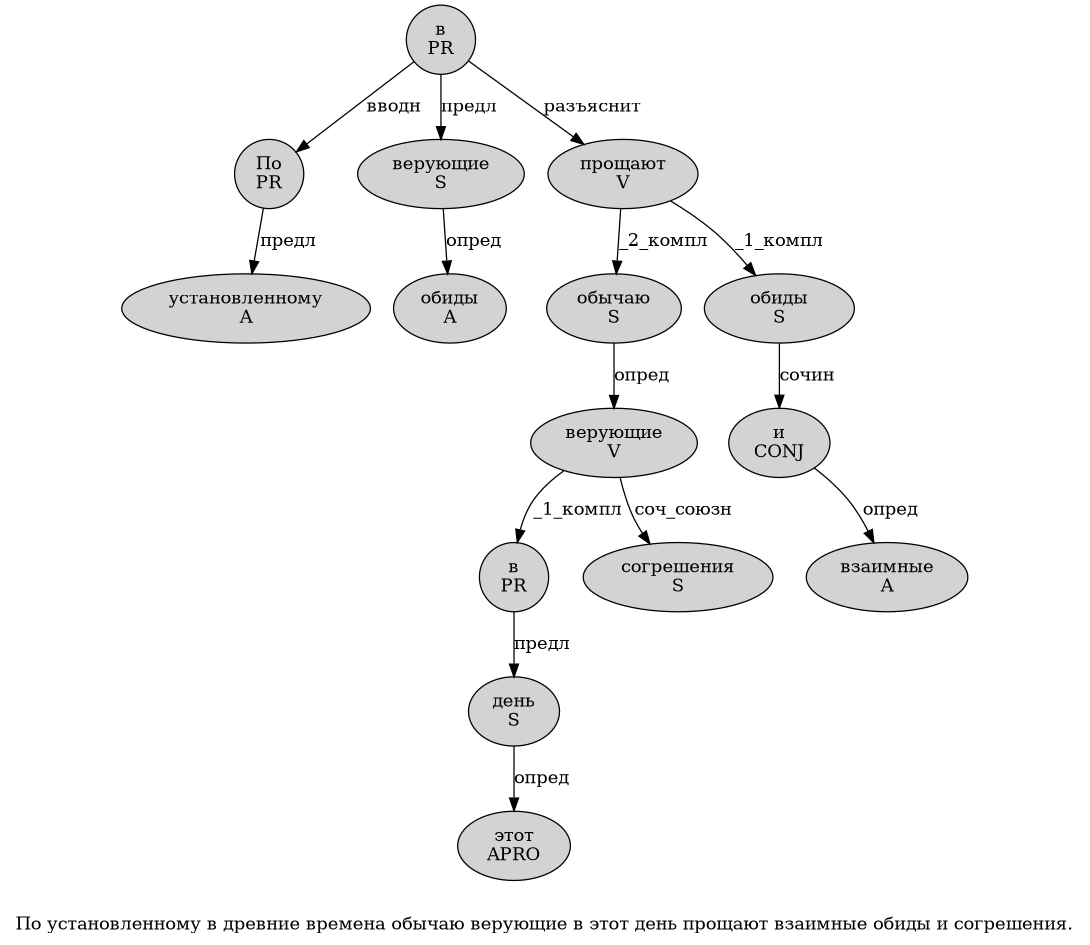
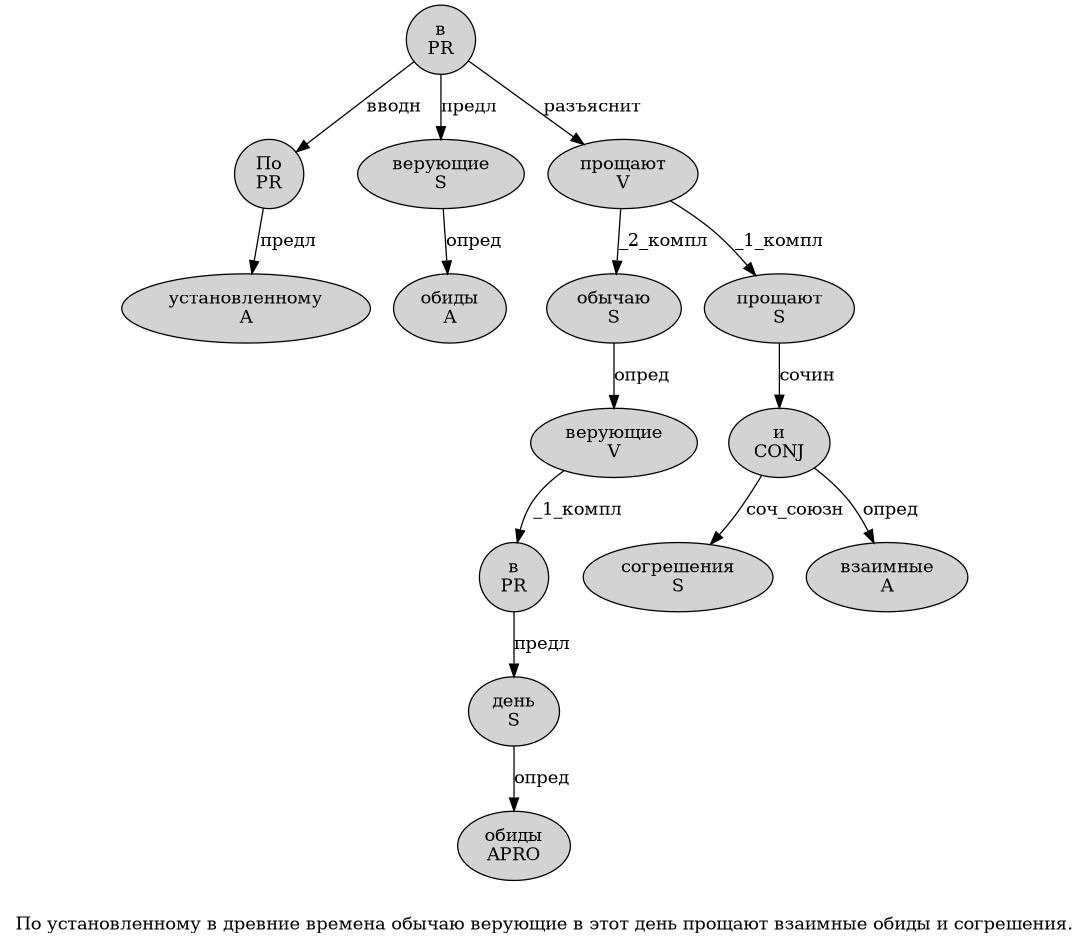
(779, 308) -> (779, 308)
(629, 506) -> (742, 506)
(514, 846) -> (514, 846)
